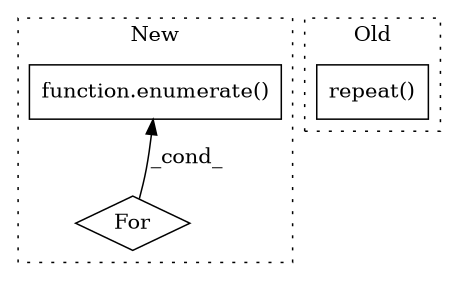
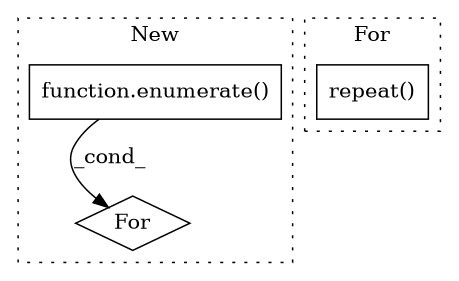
(373, 35) -> (373, 35)
(147, 167) -> (71, 158)
